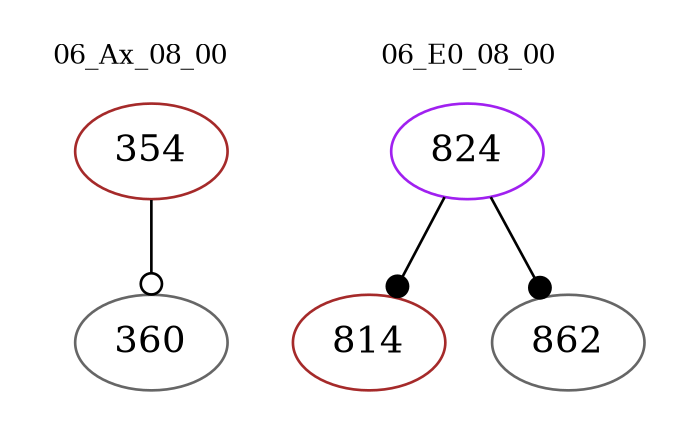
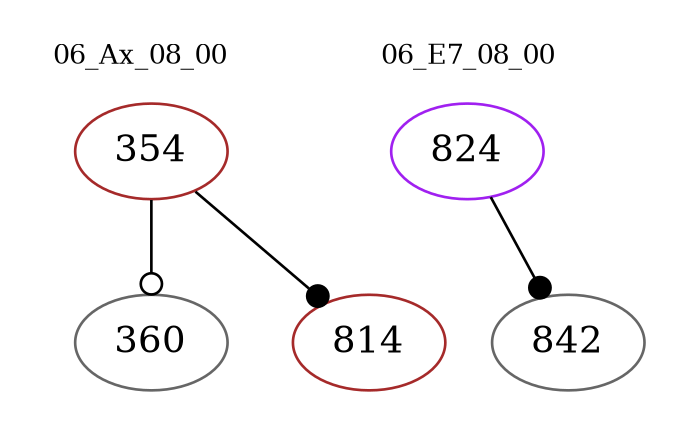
(469, 57) -> (469, 57)
(424, 237) -> (232, 223)
(568, 343) -> (568, 343)
